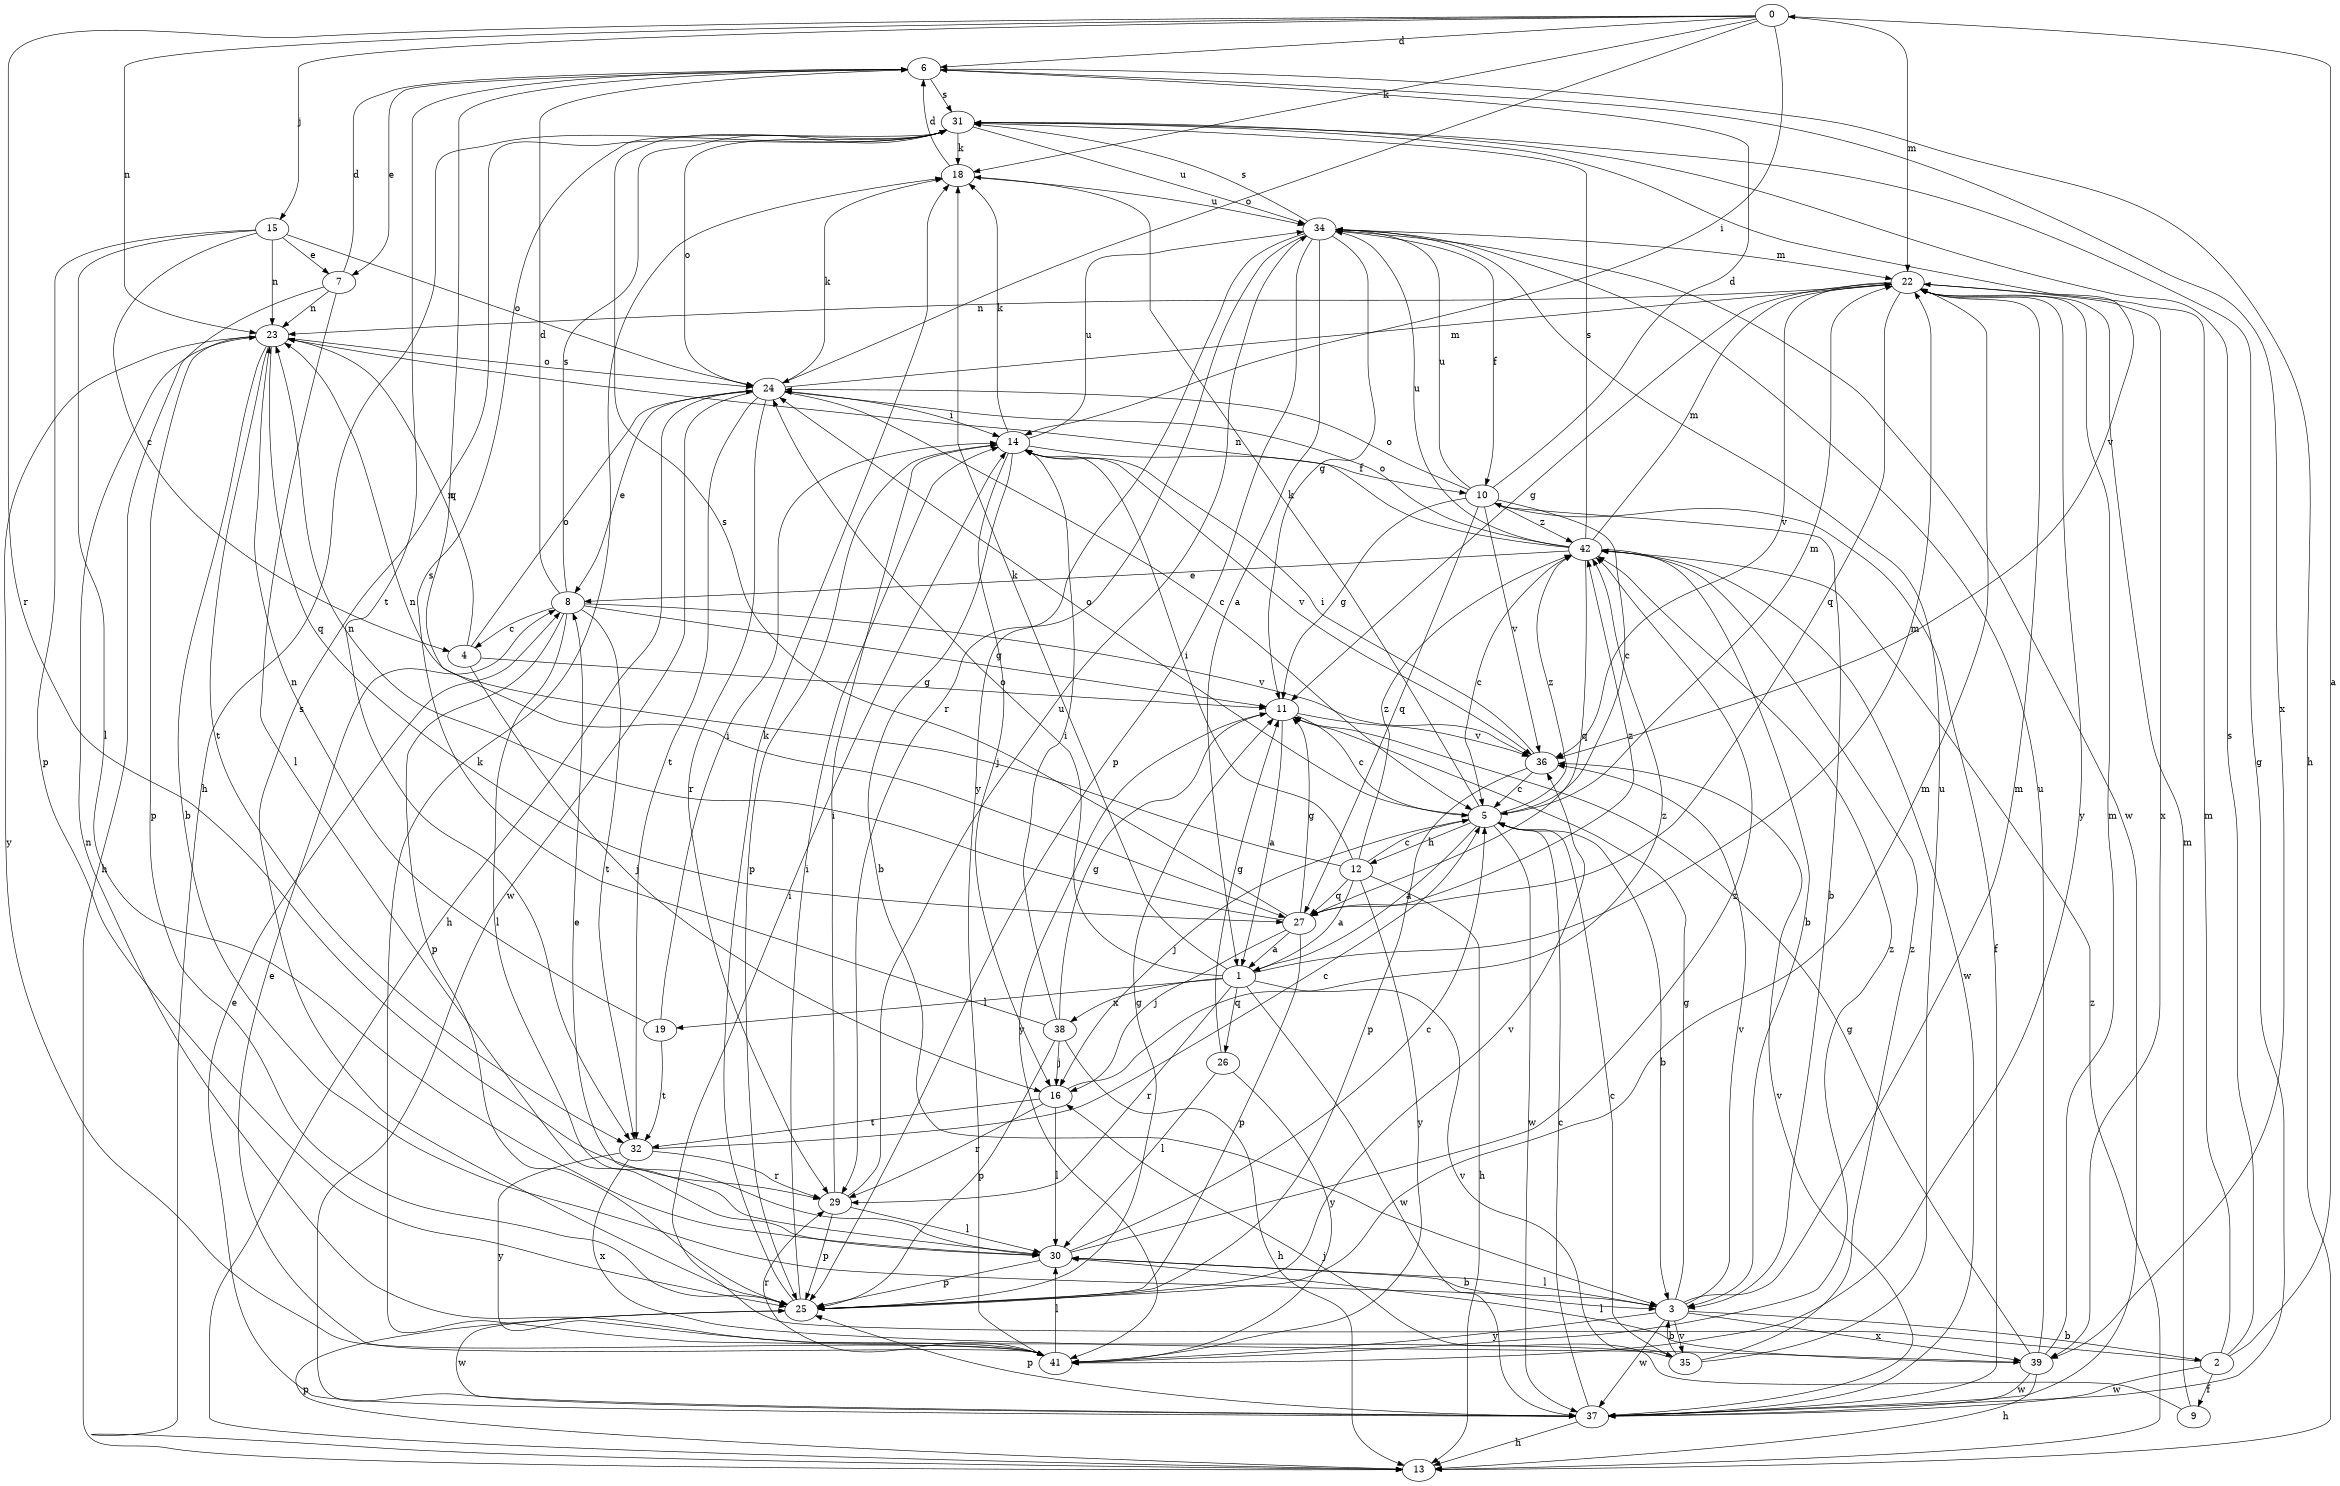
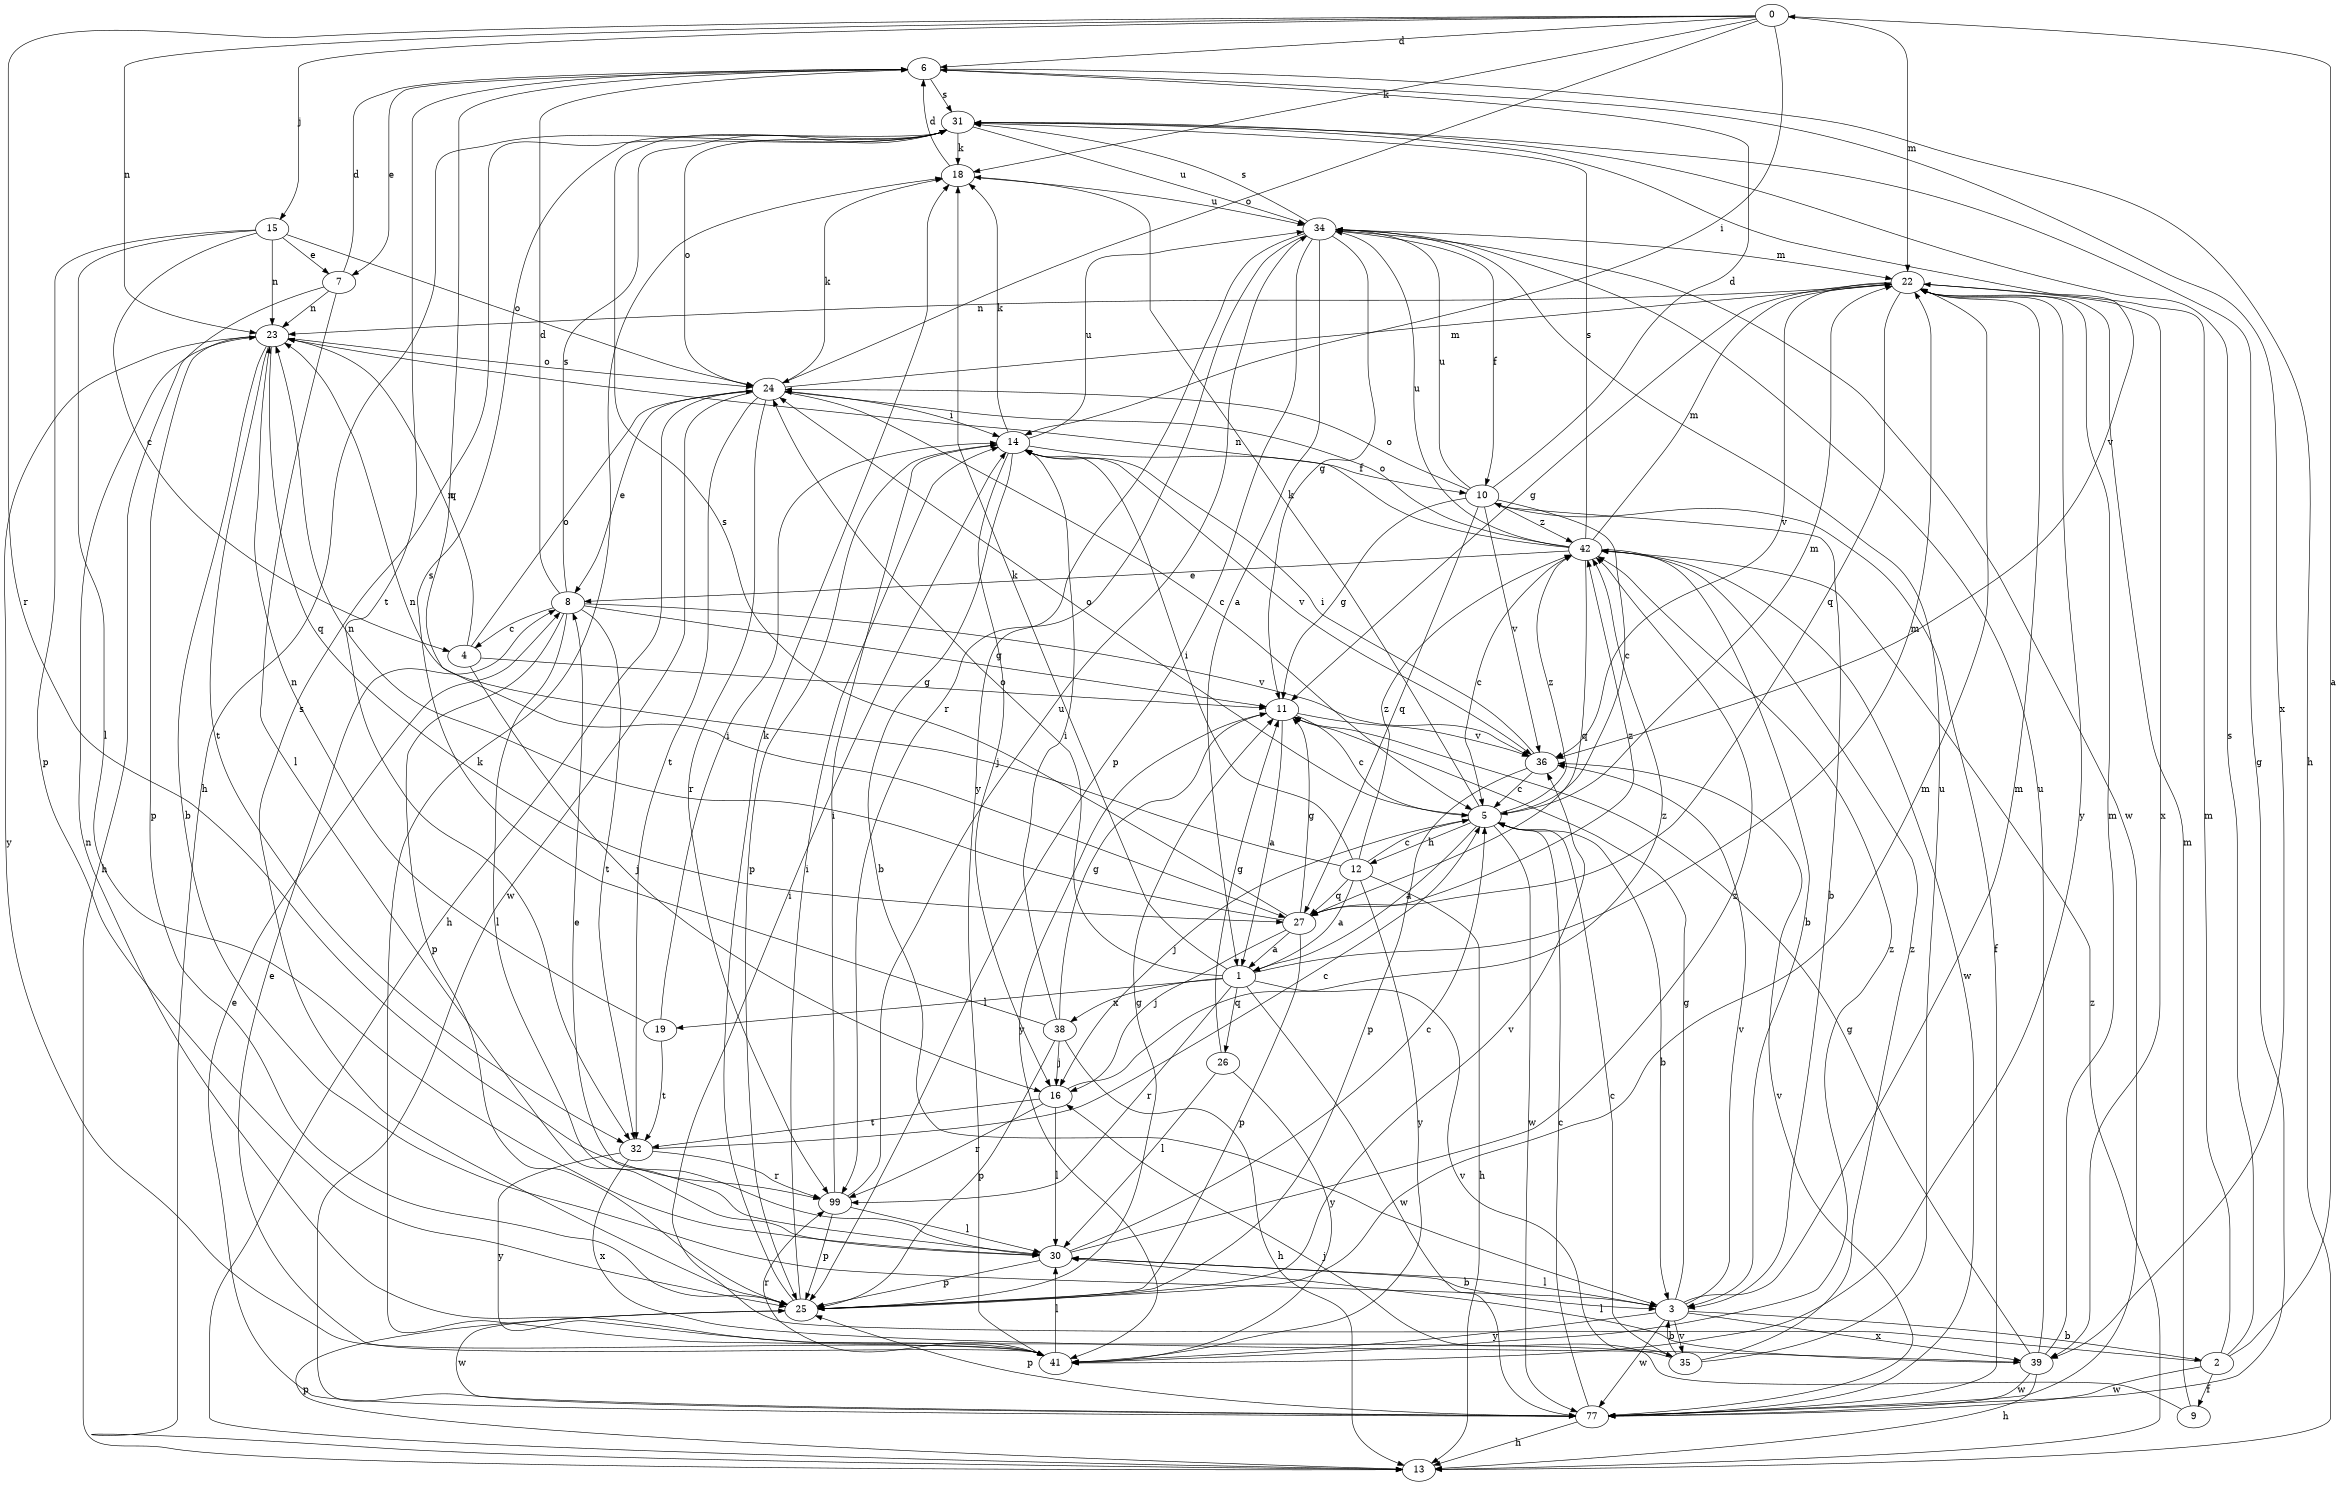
(835, 1203) -> (835, 1203)
(1592, 1417) -> (1592, 1417)
